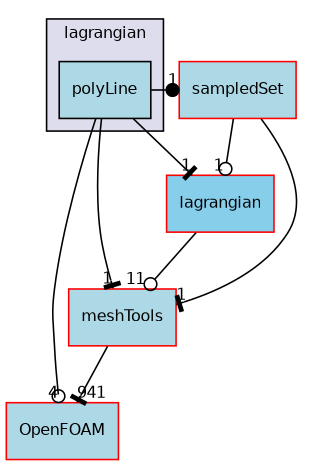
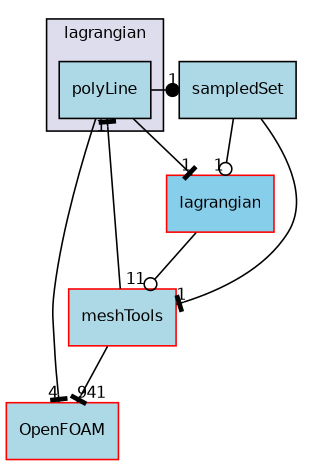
(238, 90) -> (238, 90)
(98, 200) -> (114, 208)
(60, 255) -> (60, 255)
